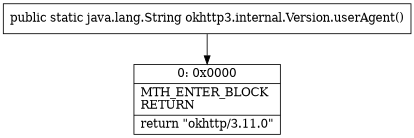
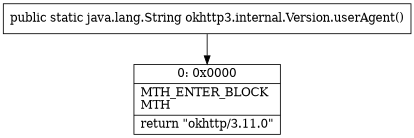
(168, 105) -> (156, 105)
